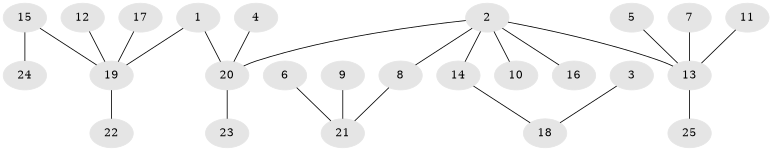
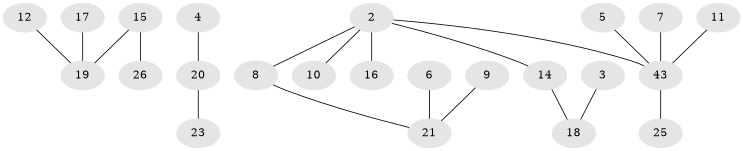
(198, 18) -> none
(353, 37) -> none
(25, 75) -> (140, 75)
(690, 75) -> (661, 75)
(112, 133) -> none
